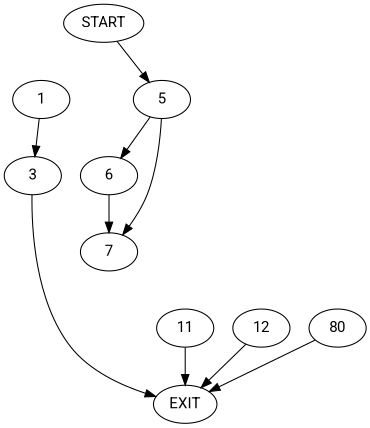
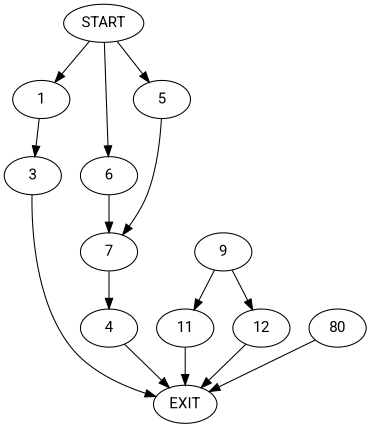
none -> (76, 58)
(139, 133) -> (106, 94)
none -> (223, 252)
none -> (109, 328)
